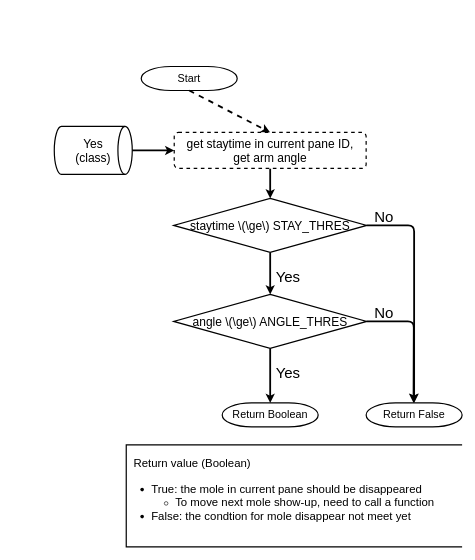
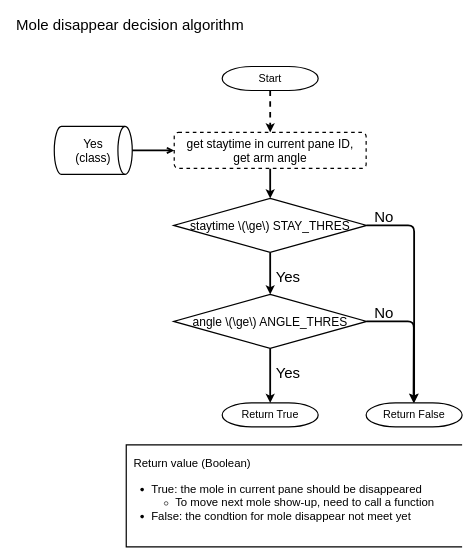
none -> (132, 24)
(189, 78) -> (270, 78)
(166, 150) -> (166, 150)
(270, 415) -> (270, 415)
